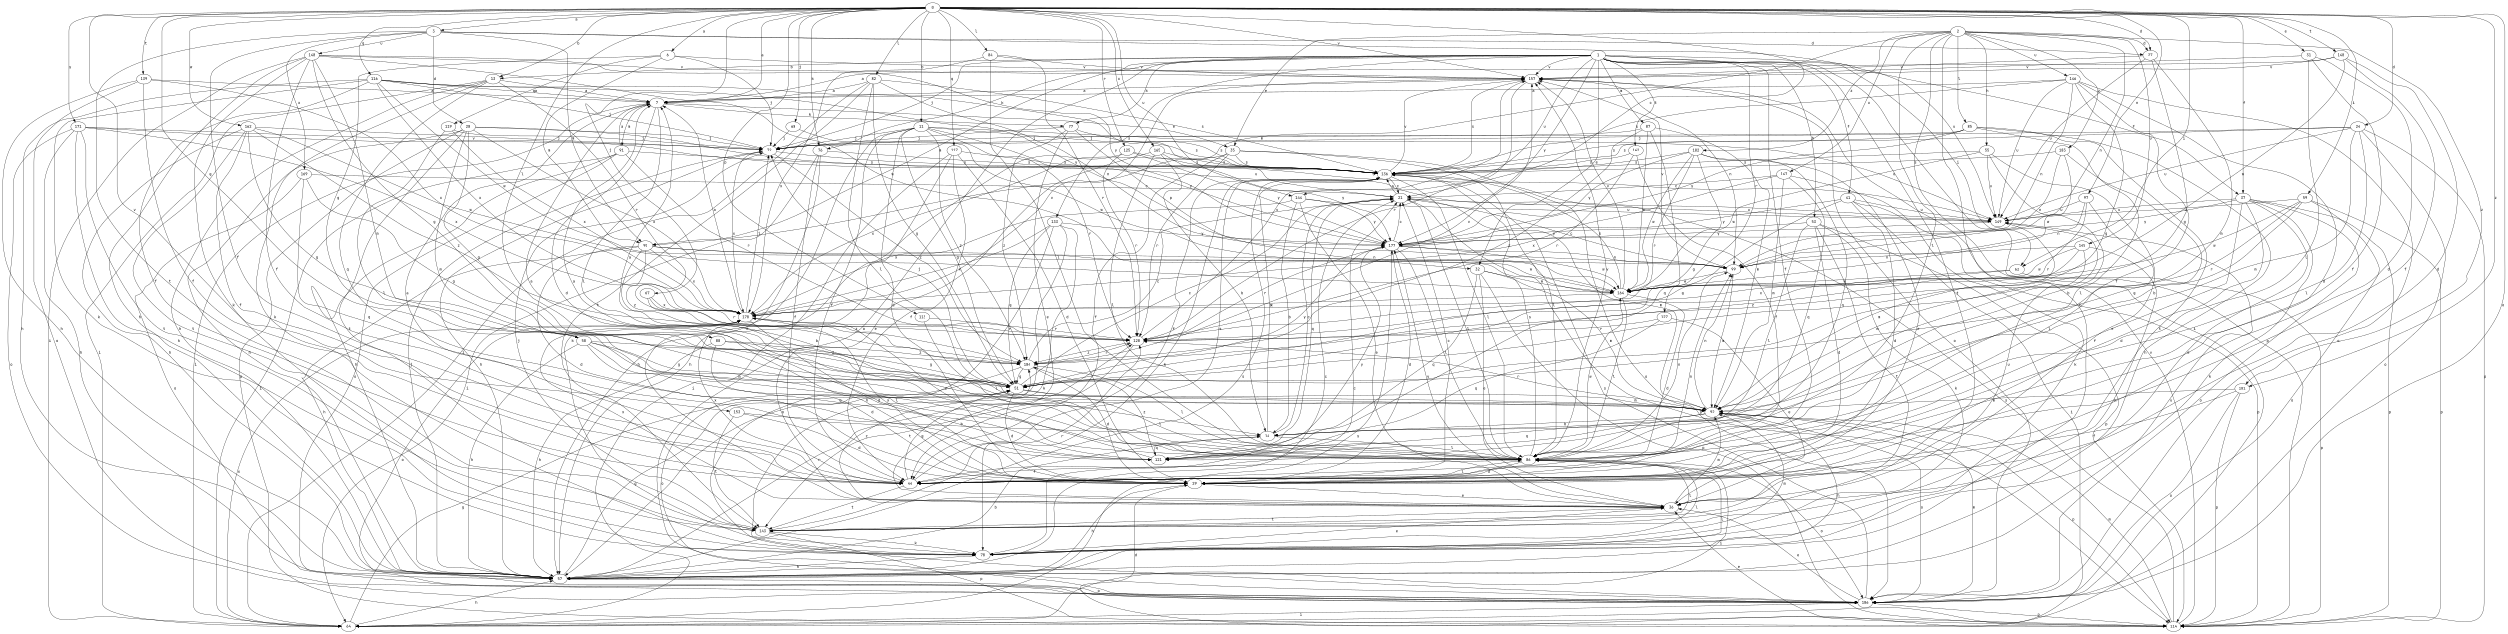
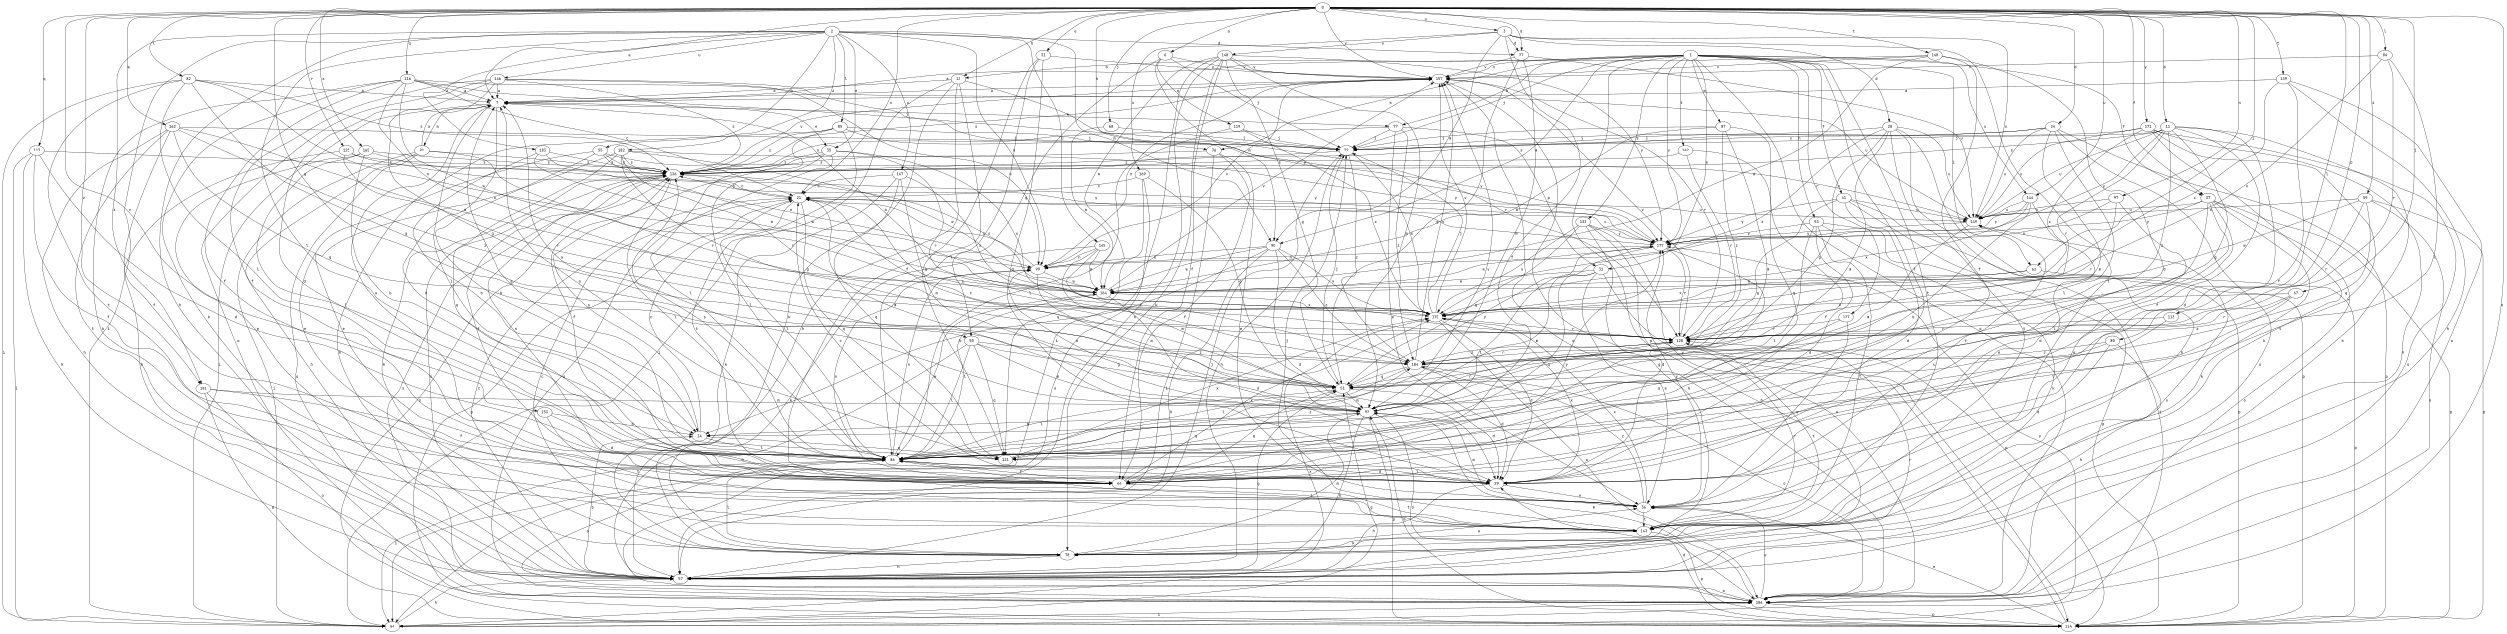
(1086, 558) -> (1606, 431)
